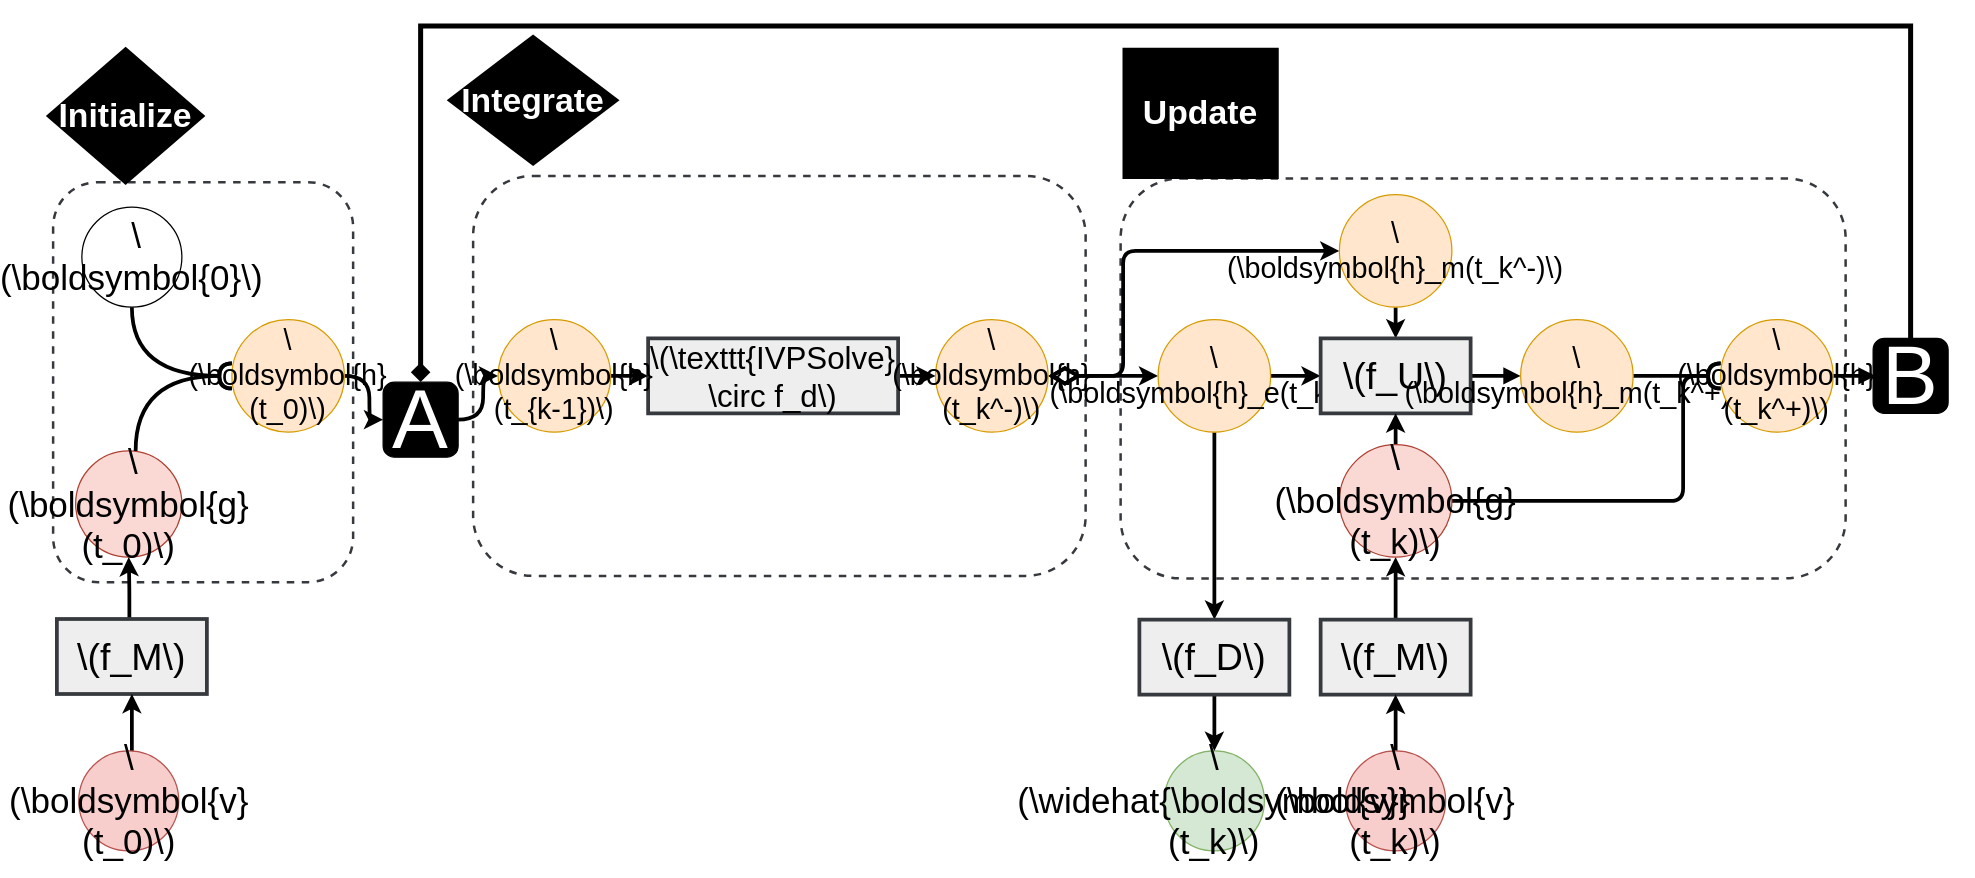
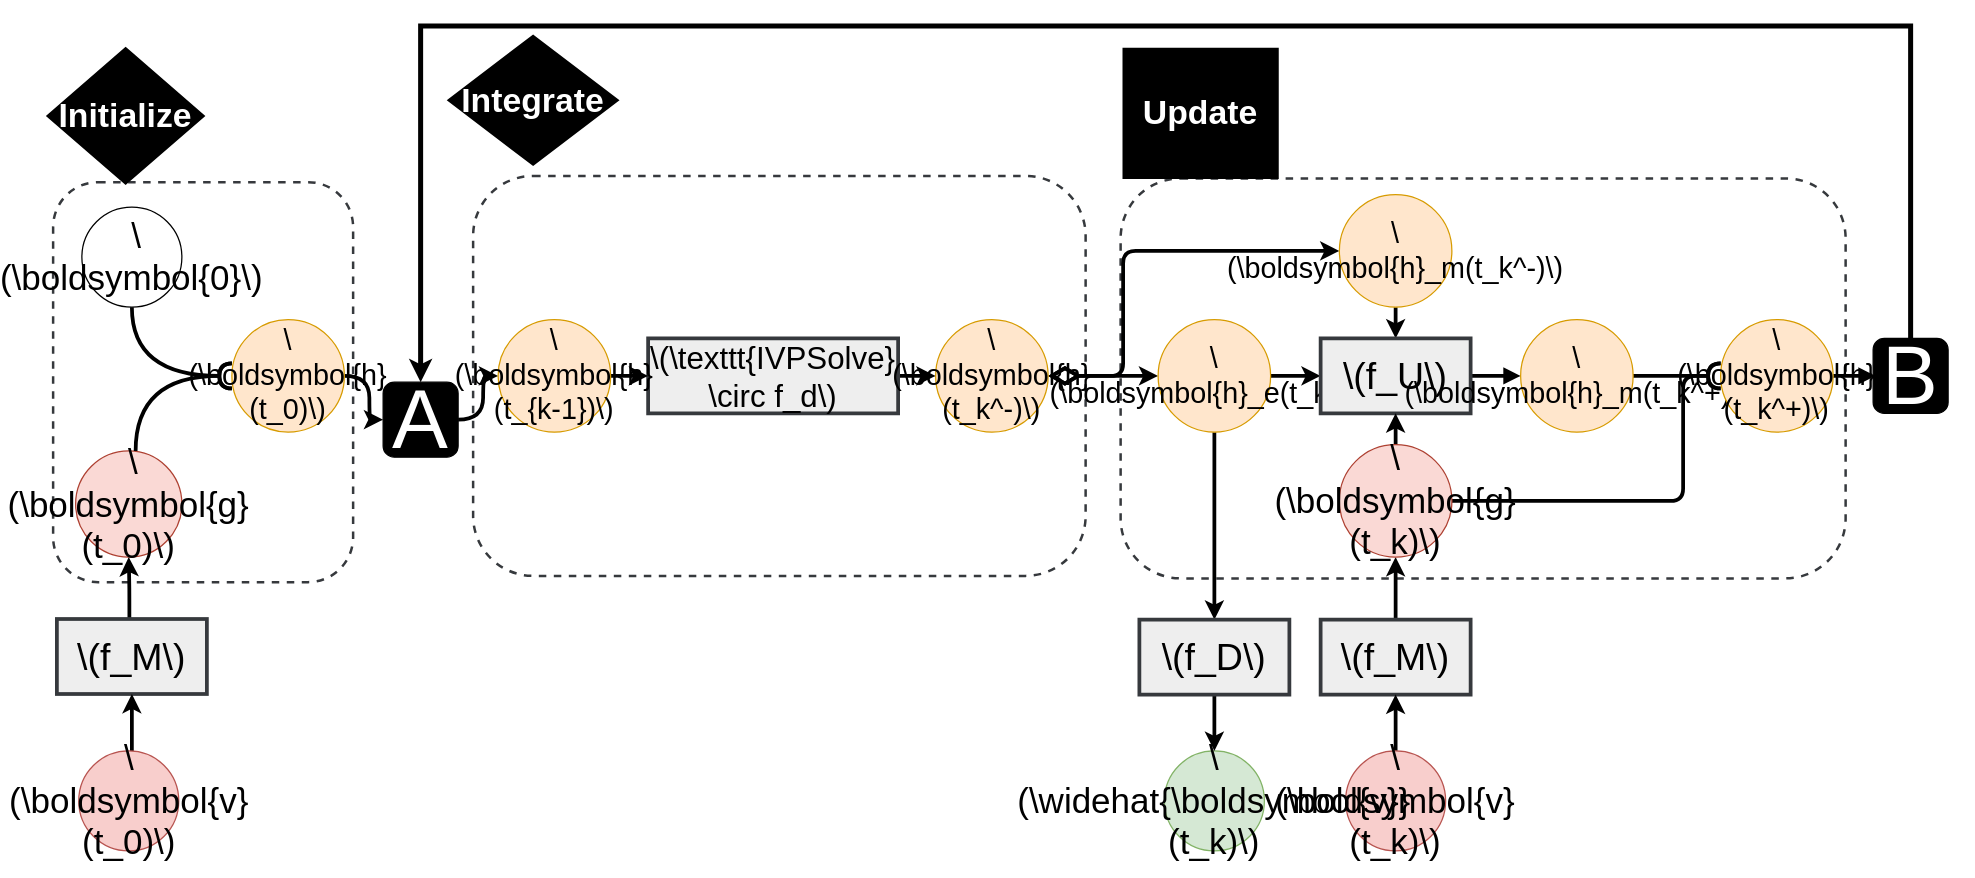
(421, 363) -> (421, 363)
